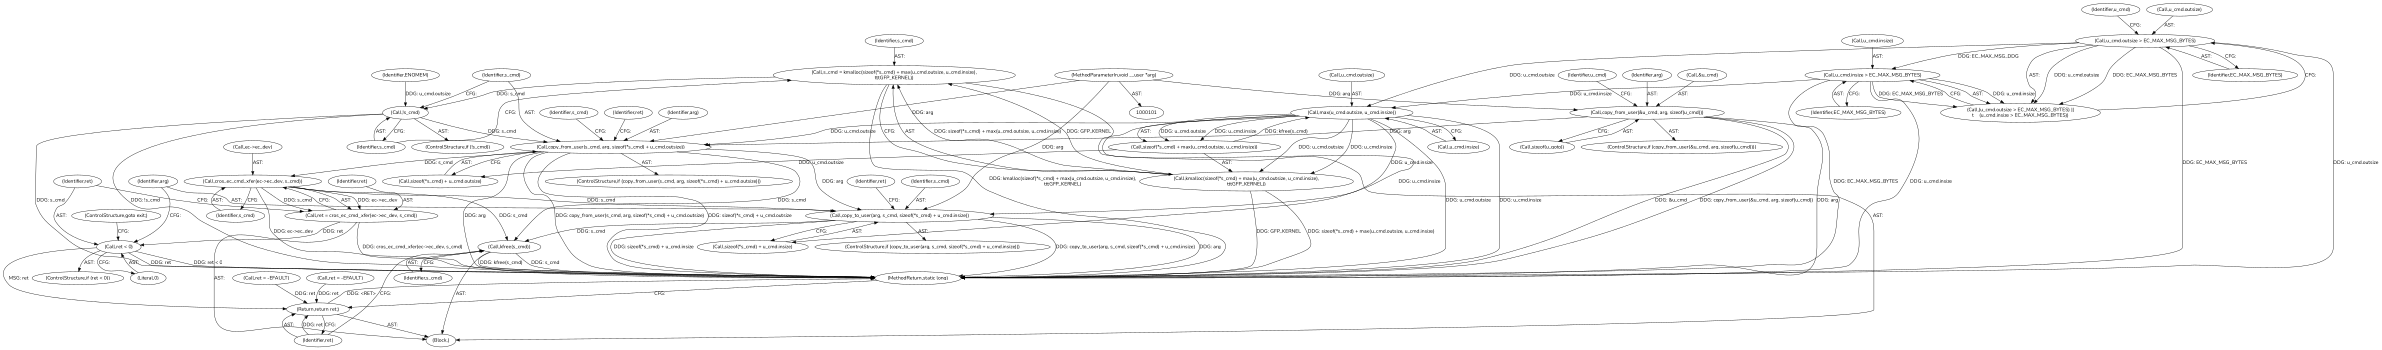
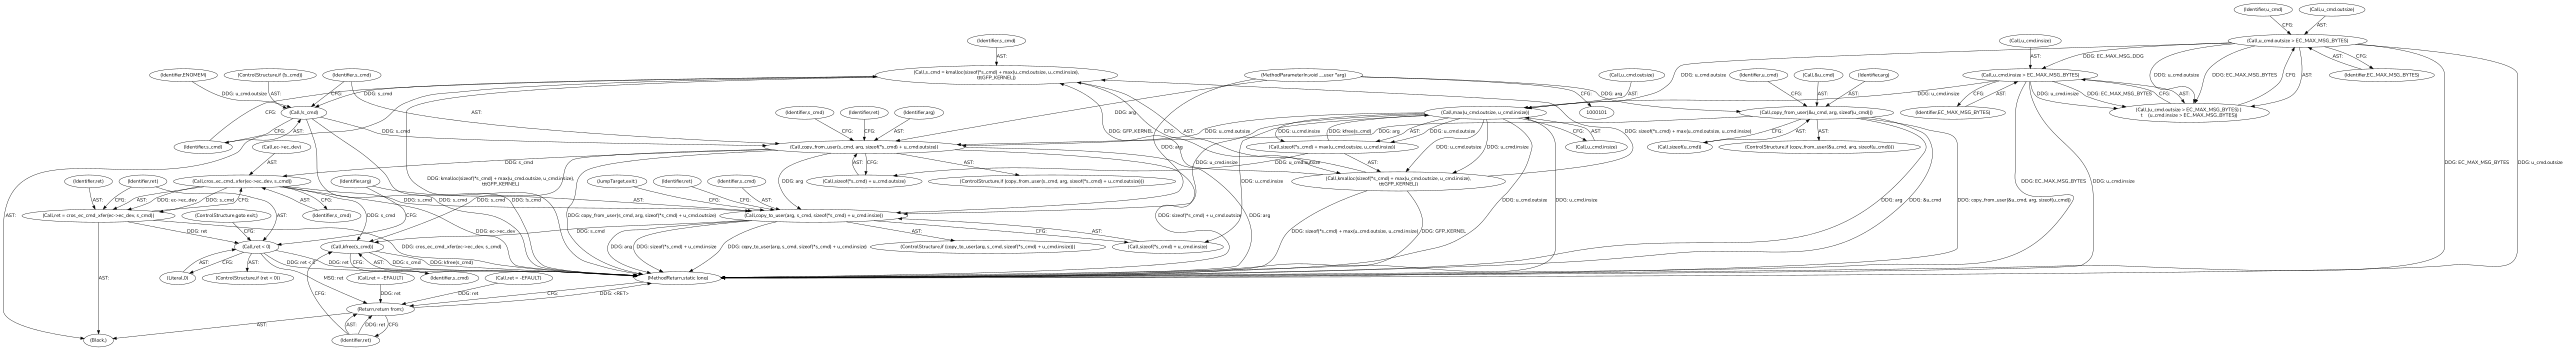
(1138, 94) -> (1587, 94)
(430, 129) -> (271, 97)
(1542, 147) -> (1680, 147)
none -> (617, 181)
(457, 288) -> none
(318, 309) -> (381, 309)
